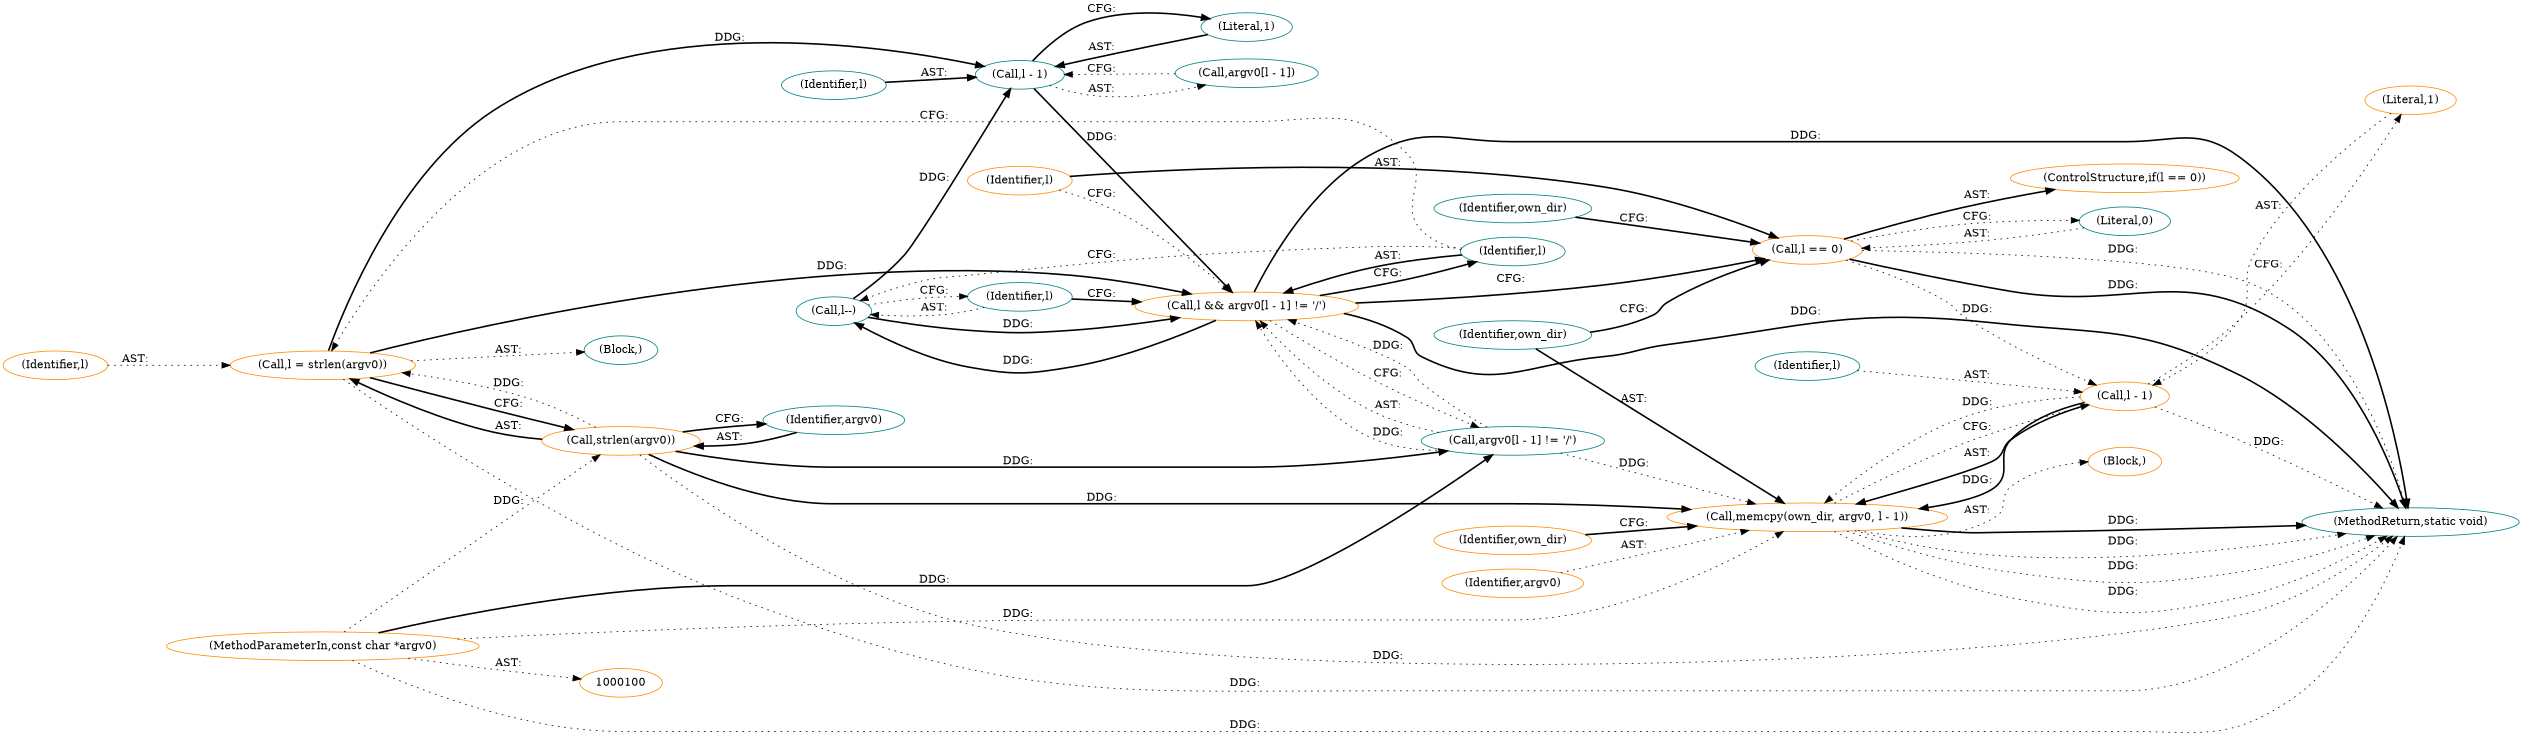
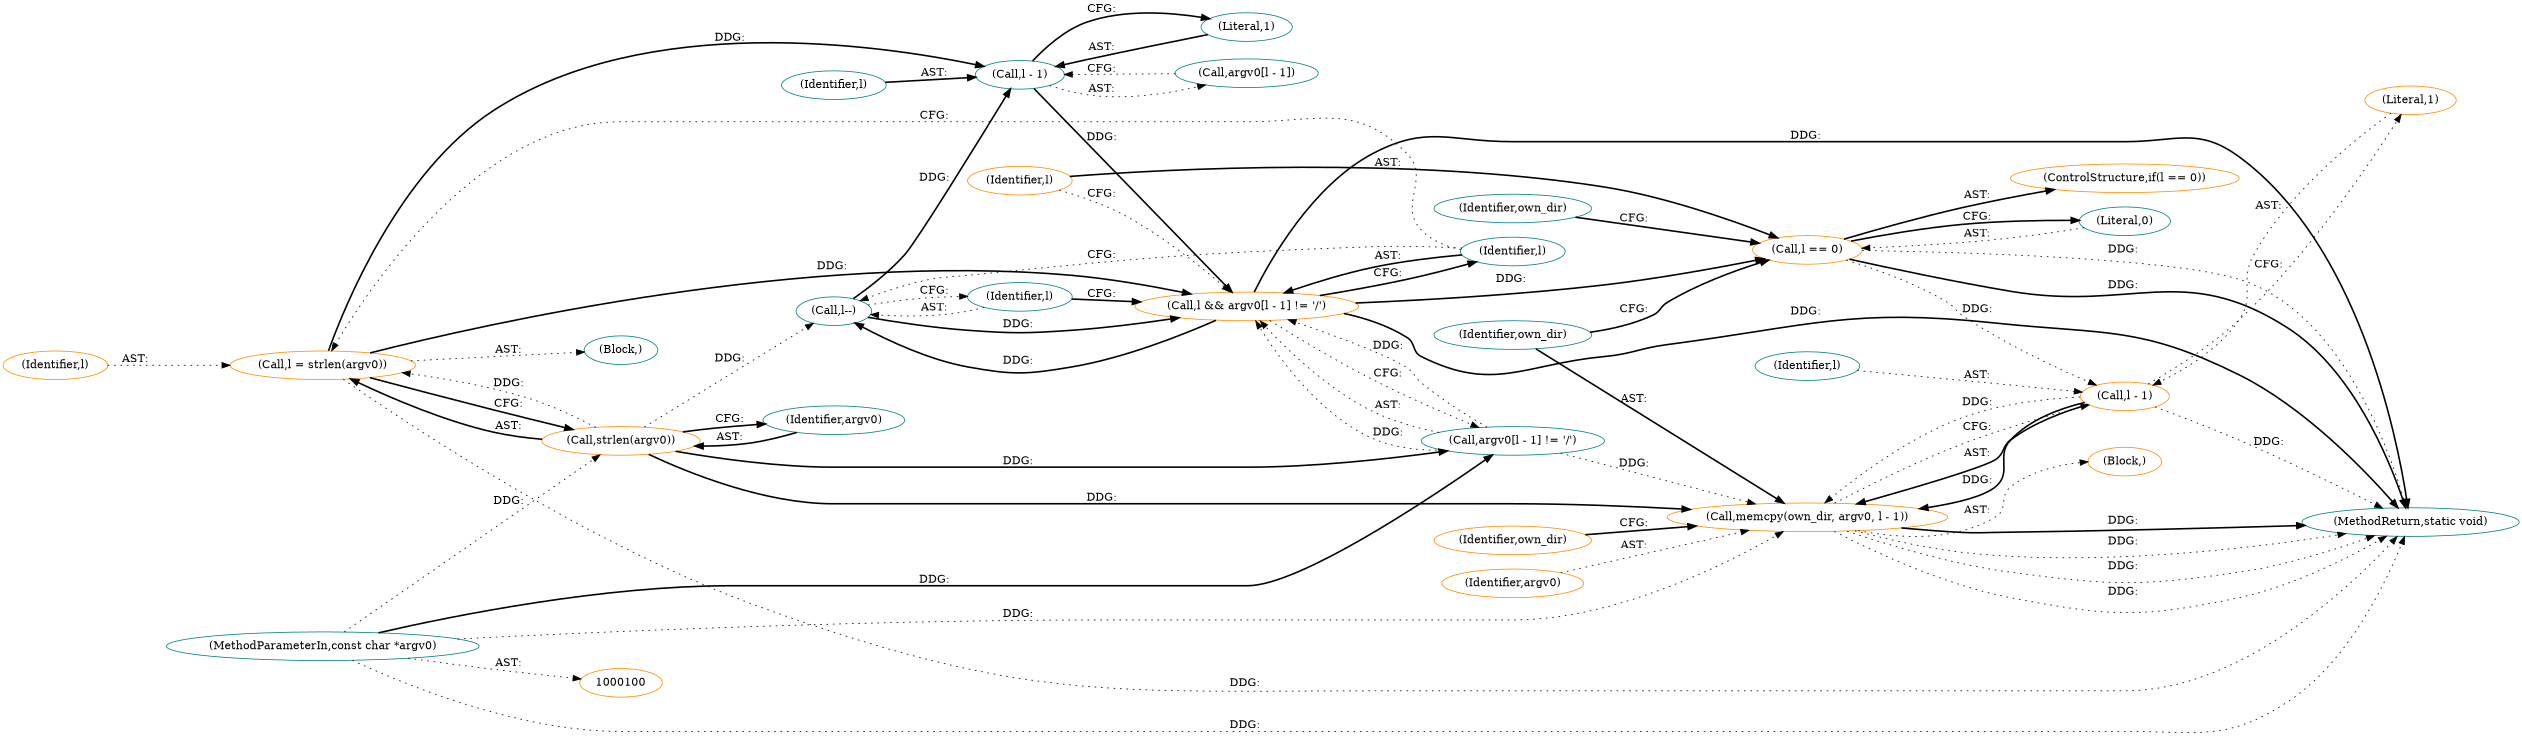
(1960, 225) -> (1960, 225)
(1513, 279) -> (1513, 279)
(323, 646) -> (323, 646)
(1501, 664) -> (725, 377)
